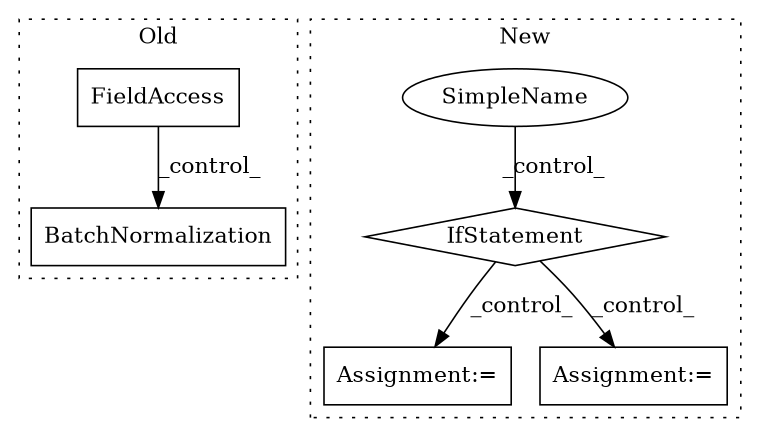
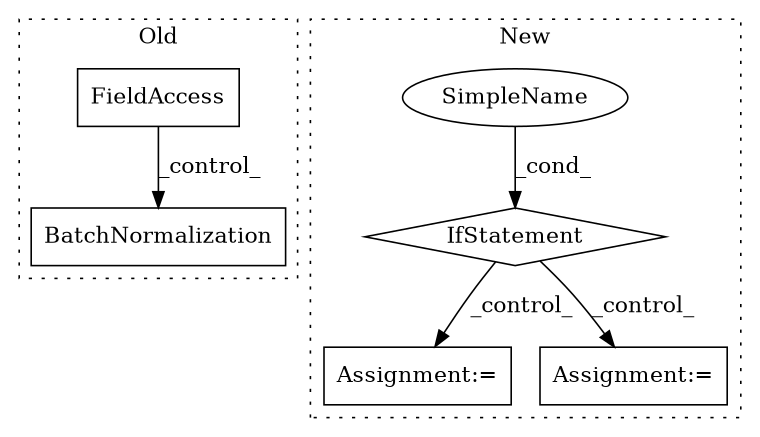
(554, 167) -> (554, 167)
